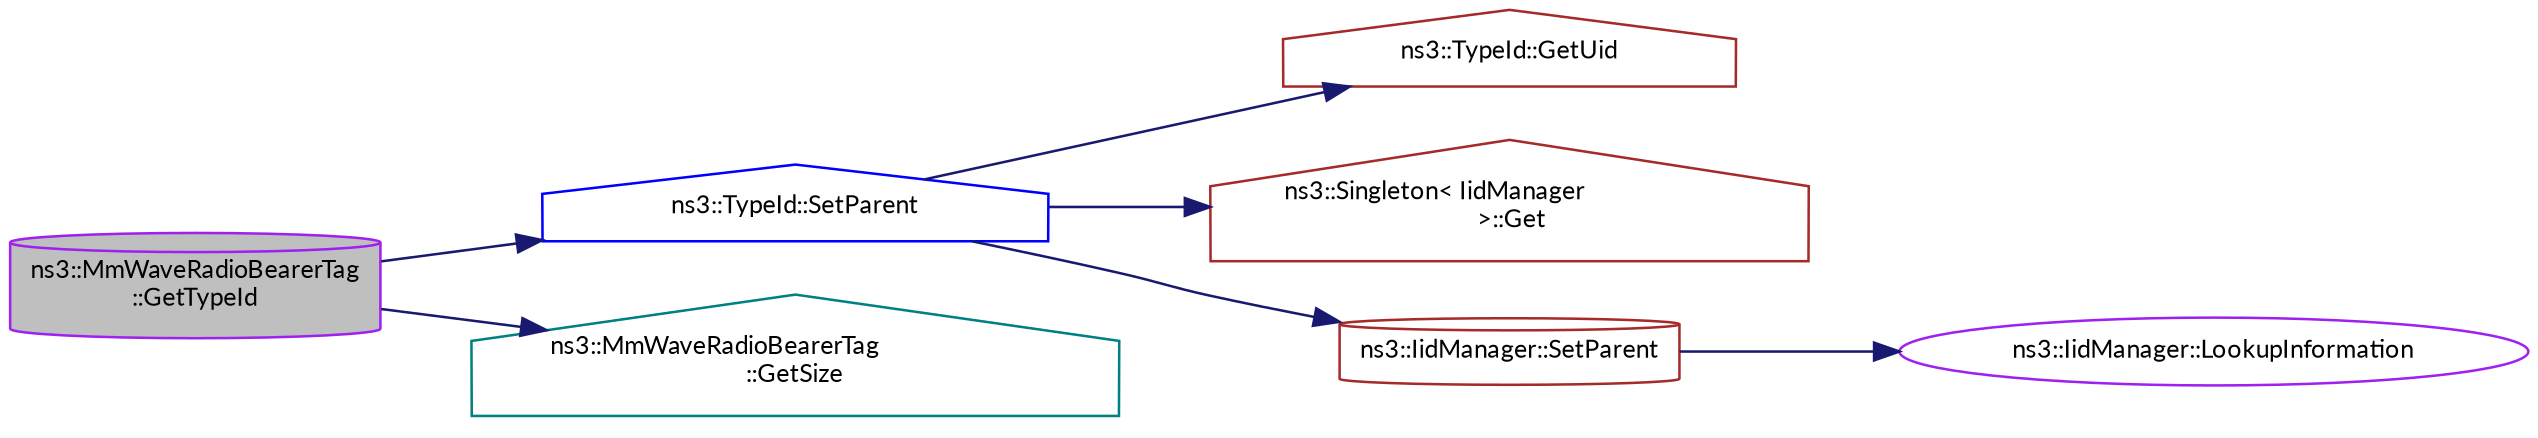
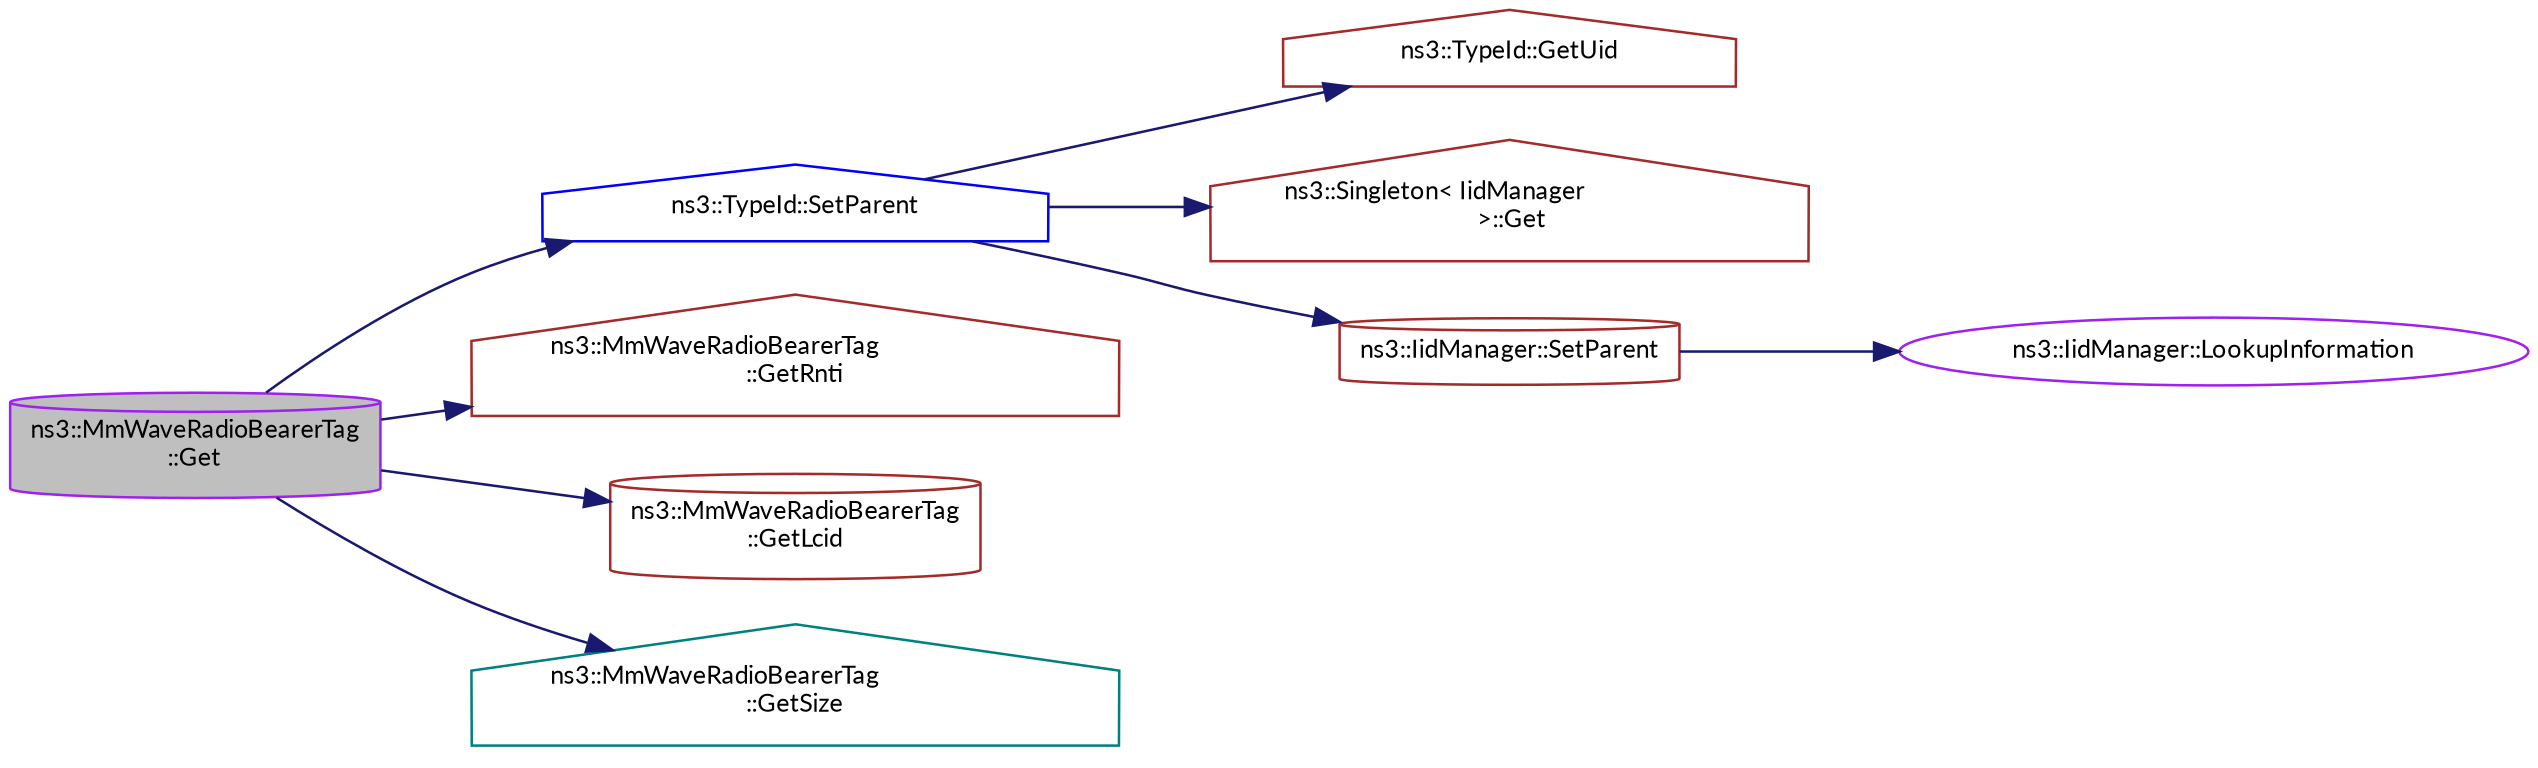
(195, 286) -> (195, 445)
none -> (795, 362)
none -> (795, 527)
